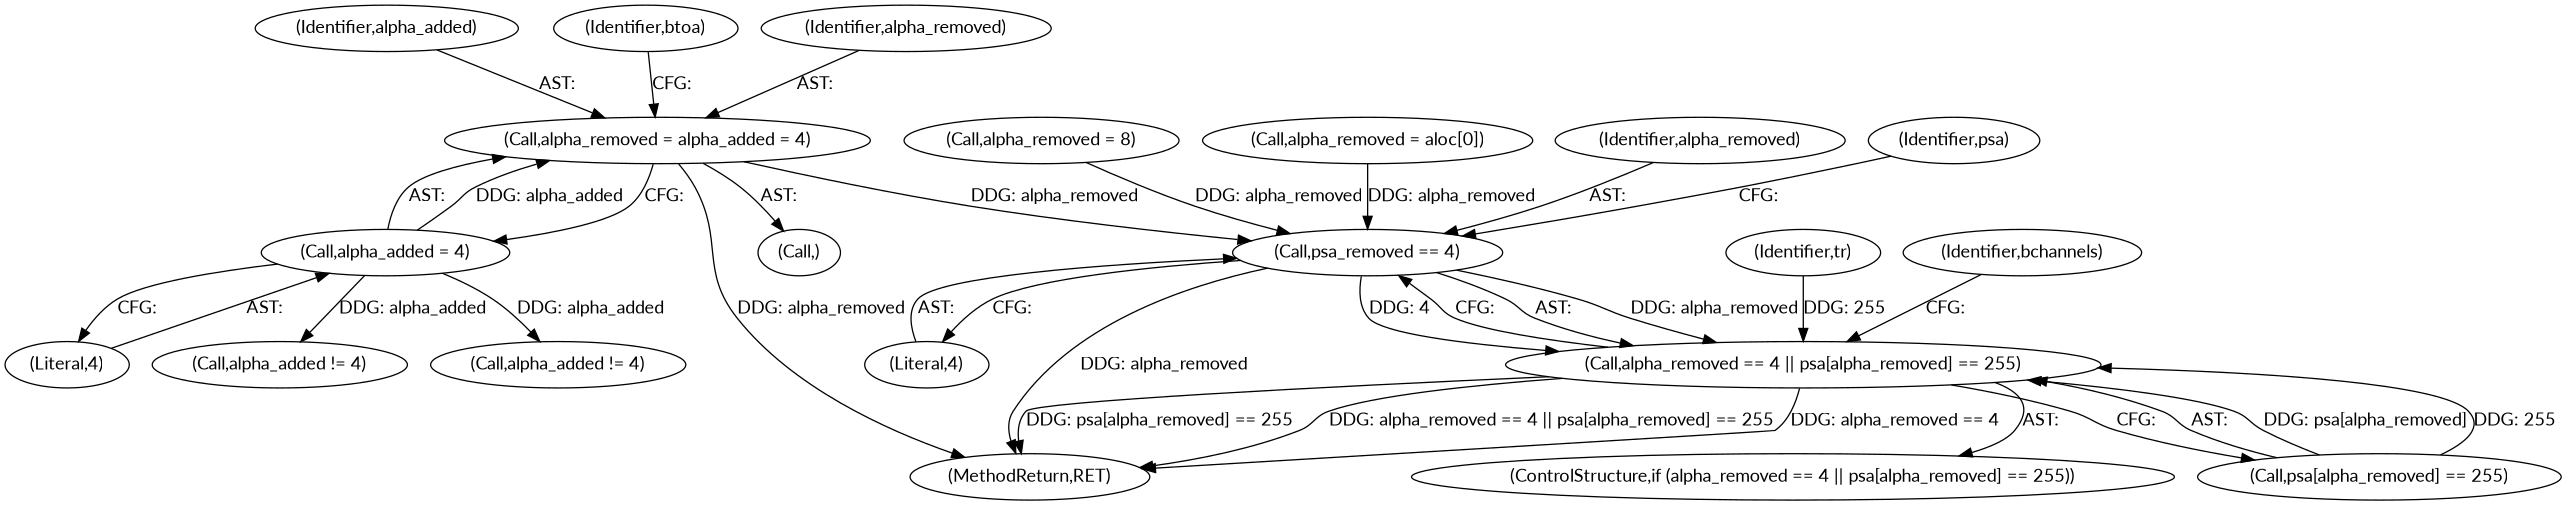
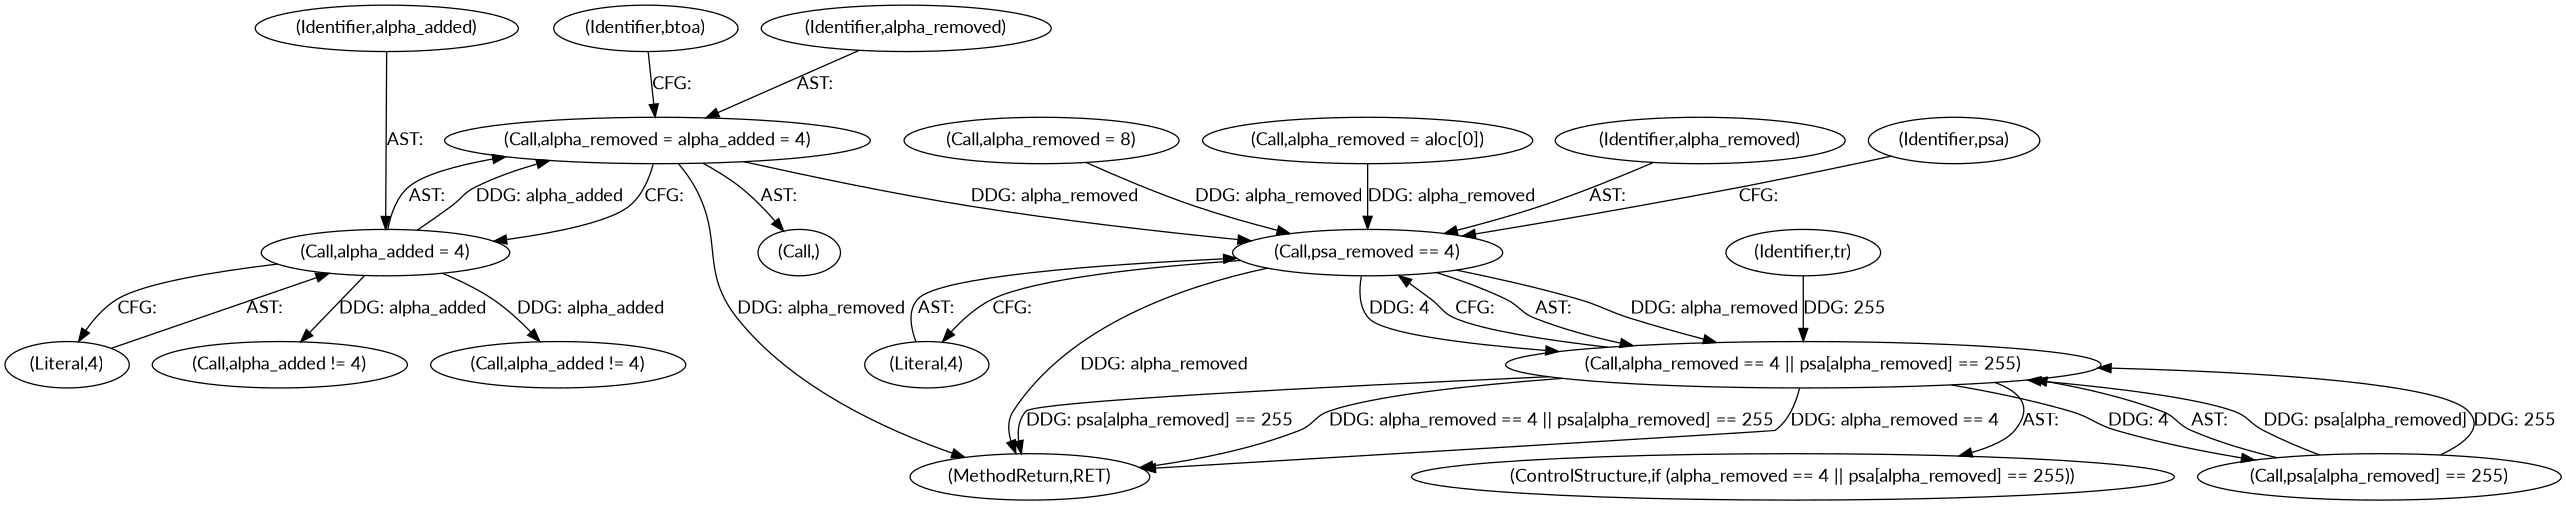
(515, 81) -> (386, 134)
(2022, 253) -> none
(2139, 421) -> (2139, 421)
